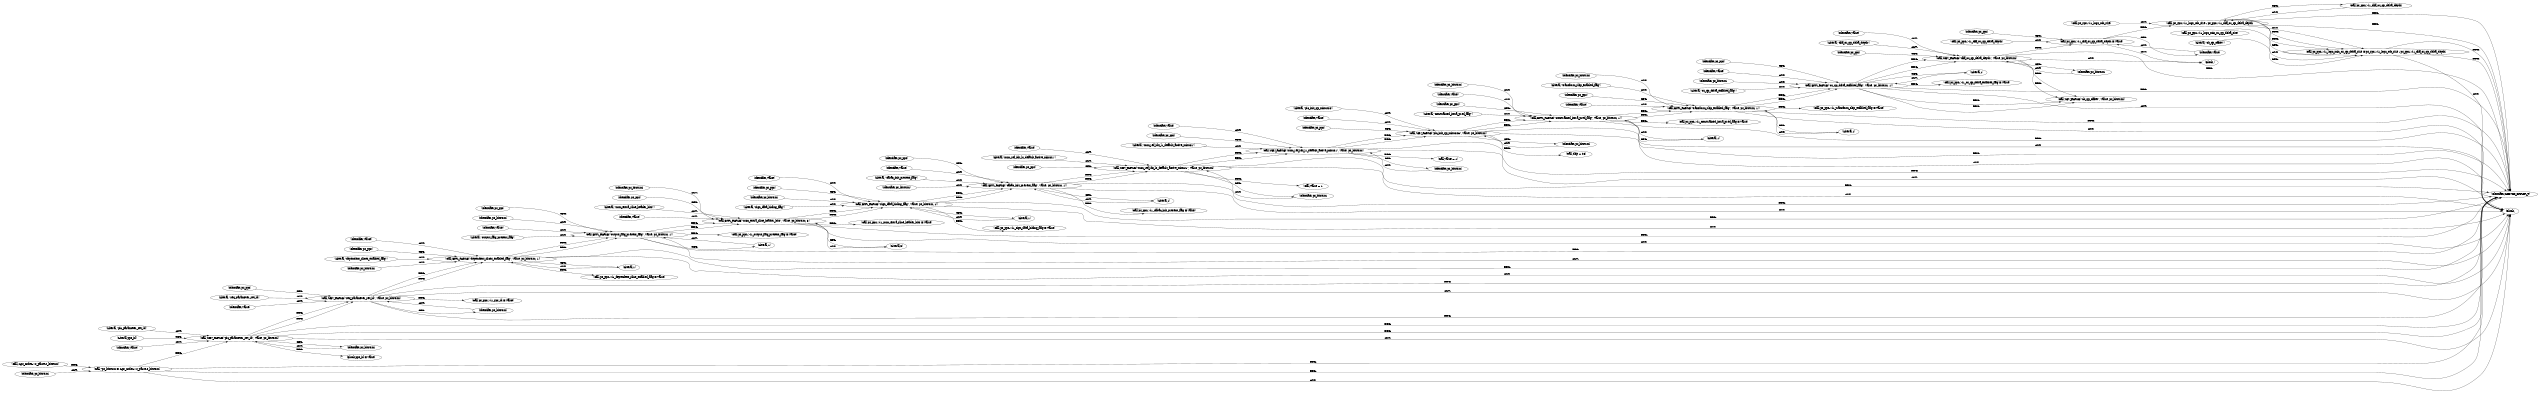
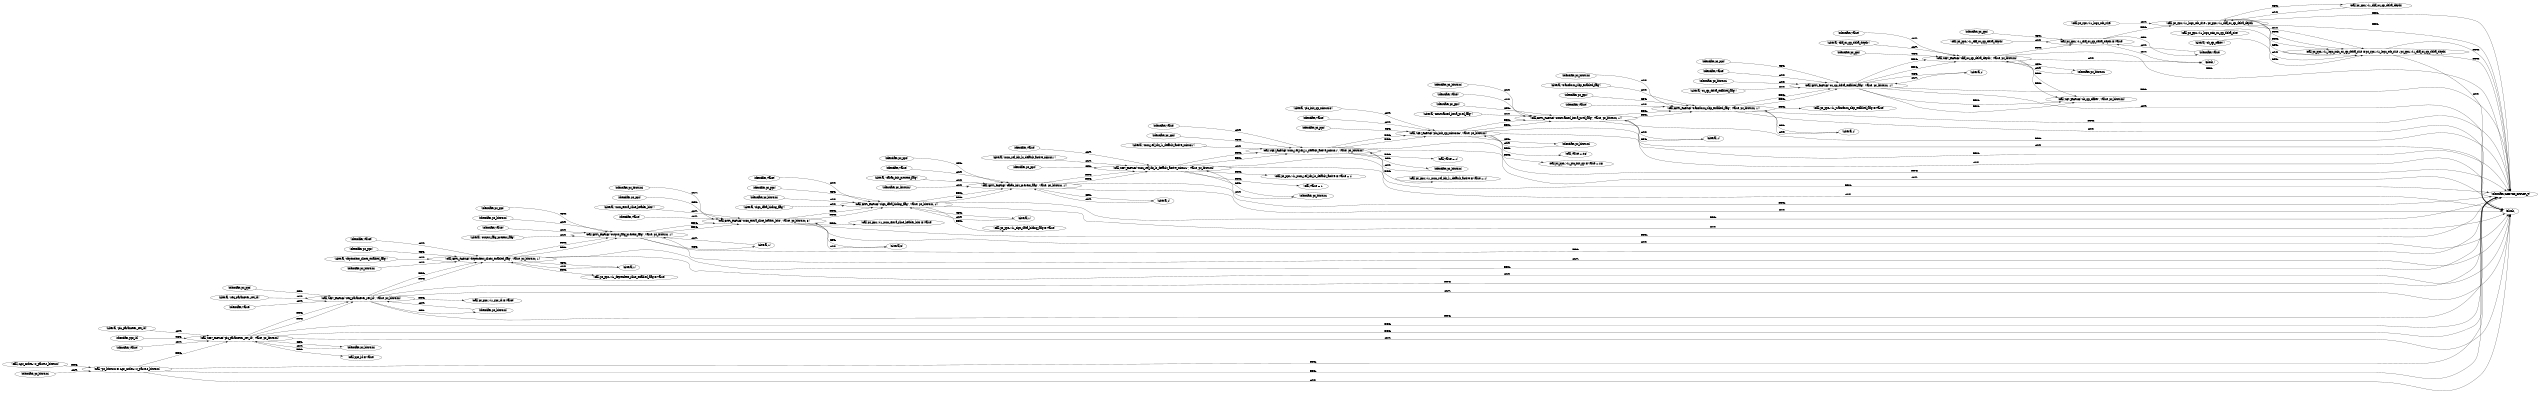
(1977, 83) -> none
(1713, 122) -> none
(1576, 154) -> (1576, 154)
none -> (1576, 164)
none -> (1313, 177)
none -> (1448, 179)
(1164, 211) -> none
(764, 235) -> none
(127, 338) -> (127, 338)
(361, 358) -> (361, 358)
